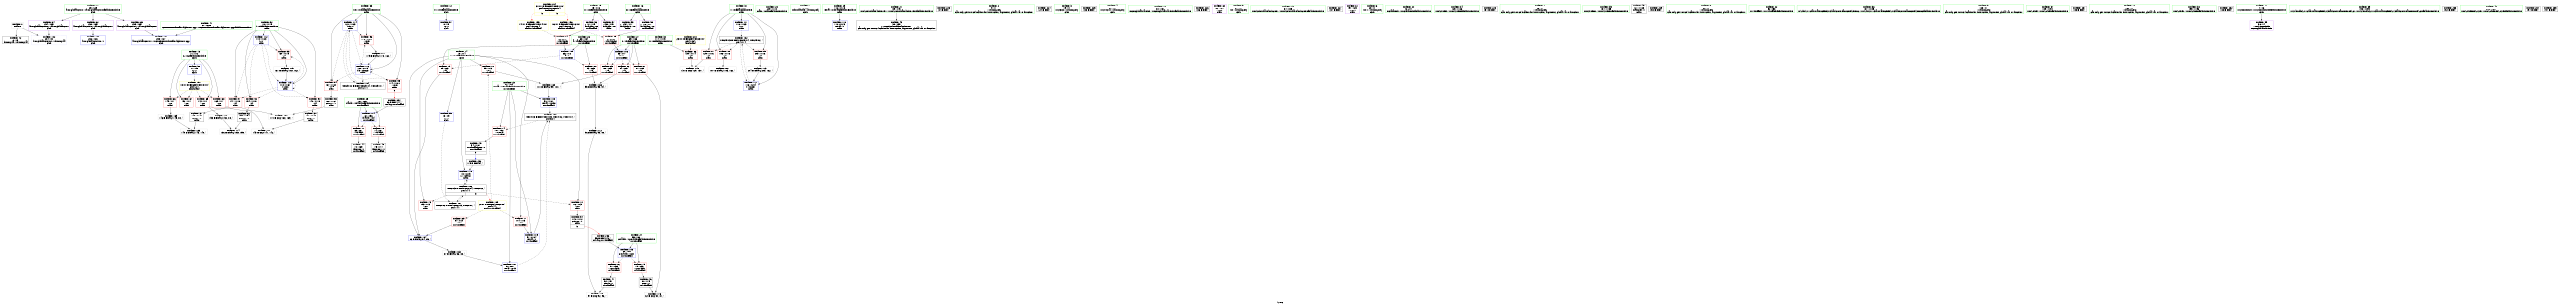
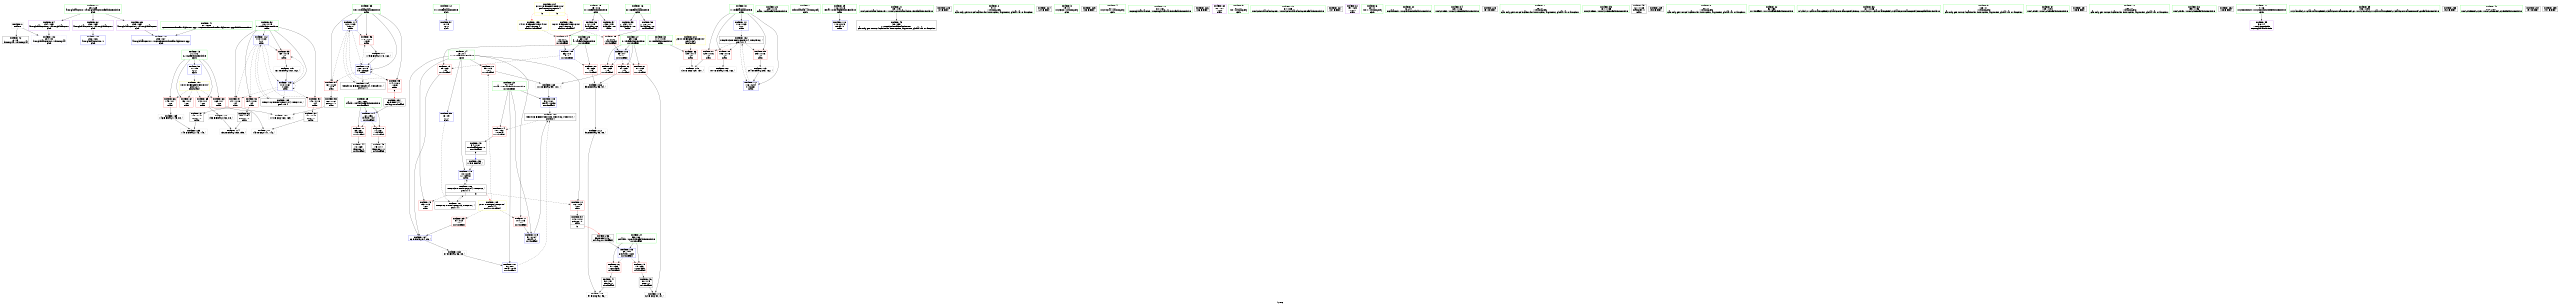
none -> (283, 102)
